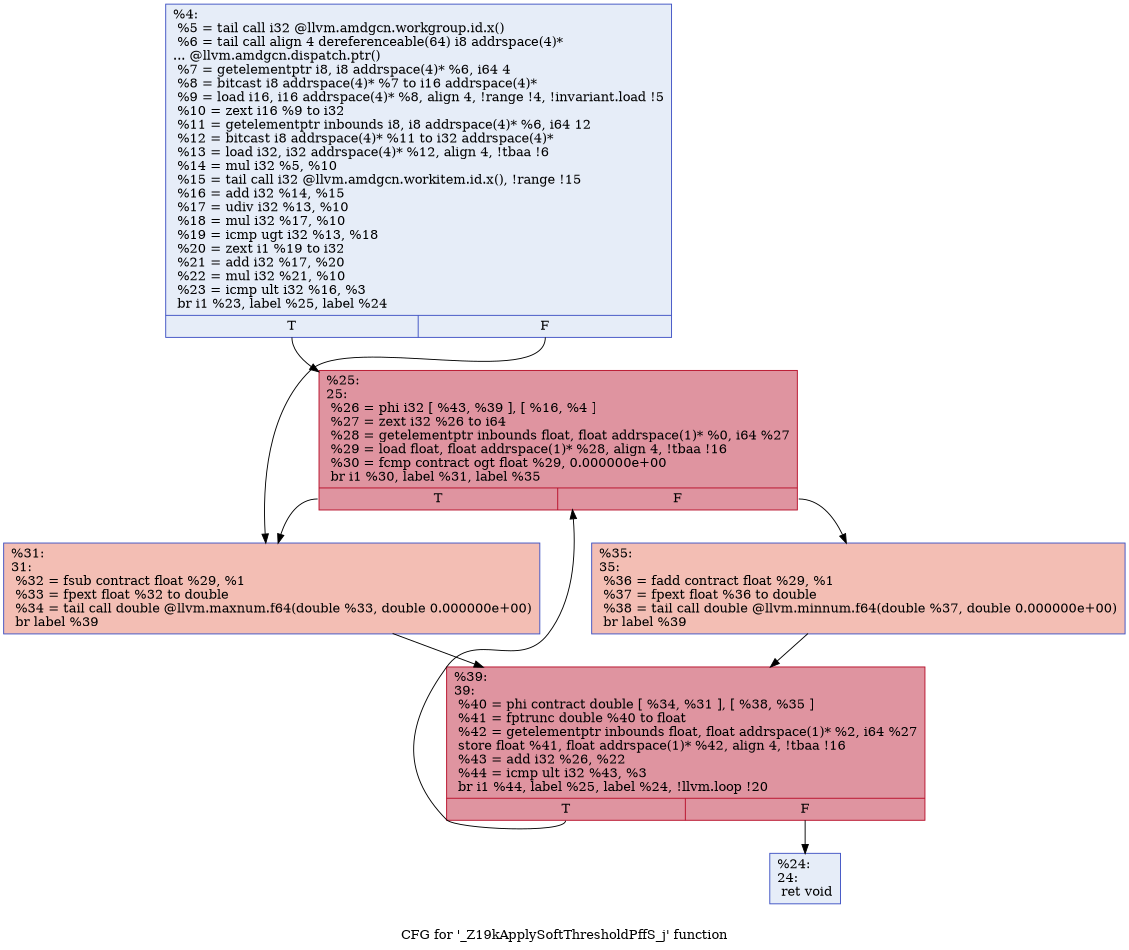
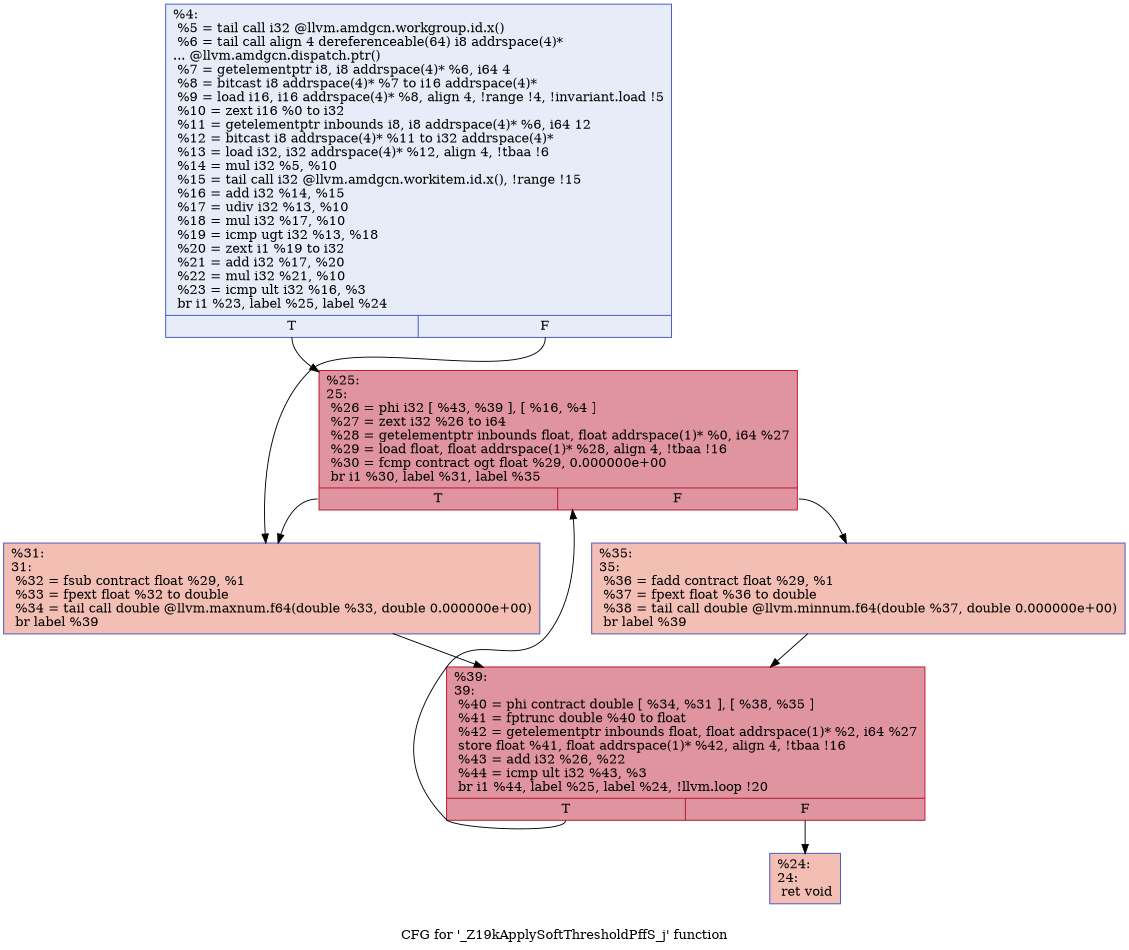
(259, 111) -> (259, 111)
(805, 879) -> (805, 879)
